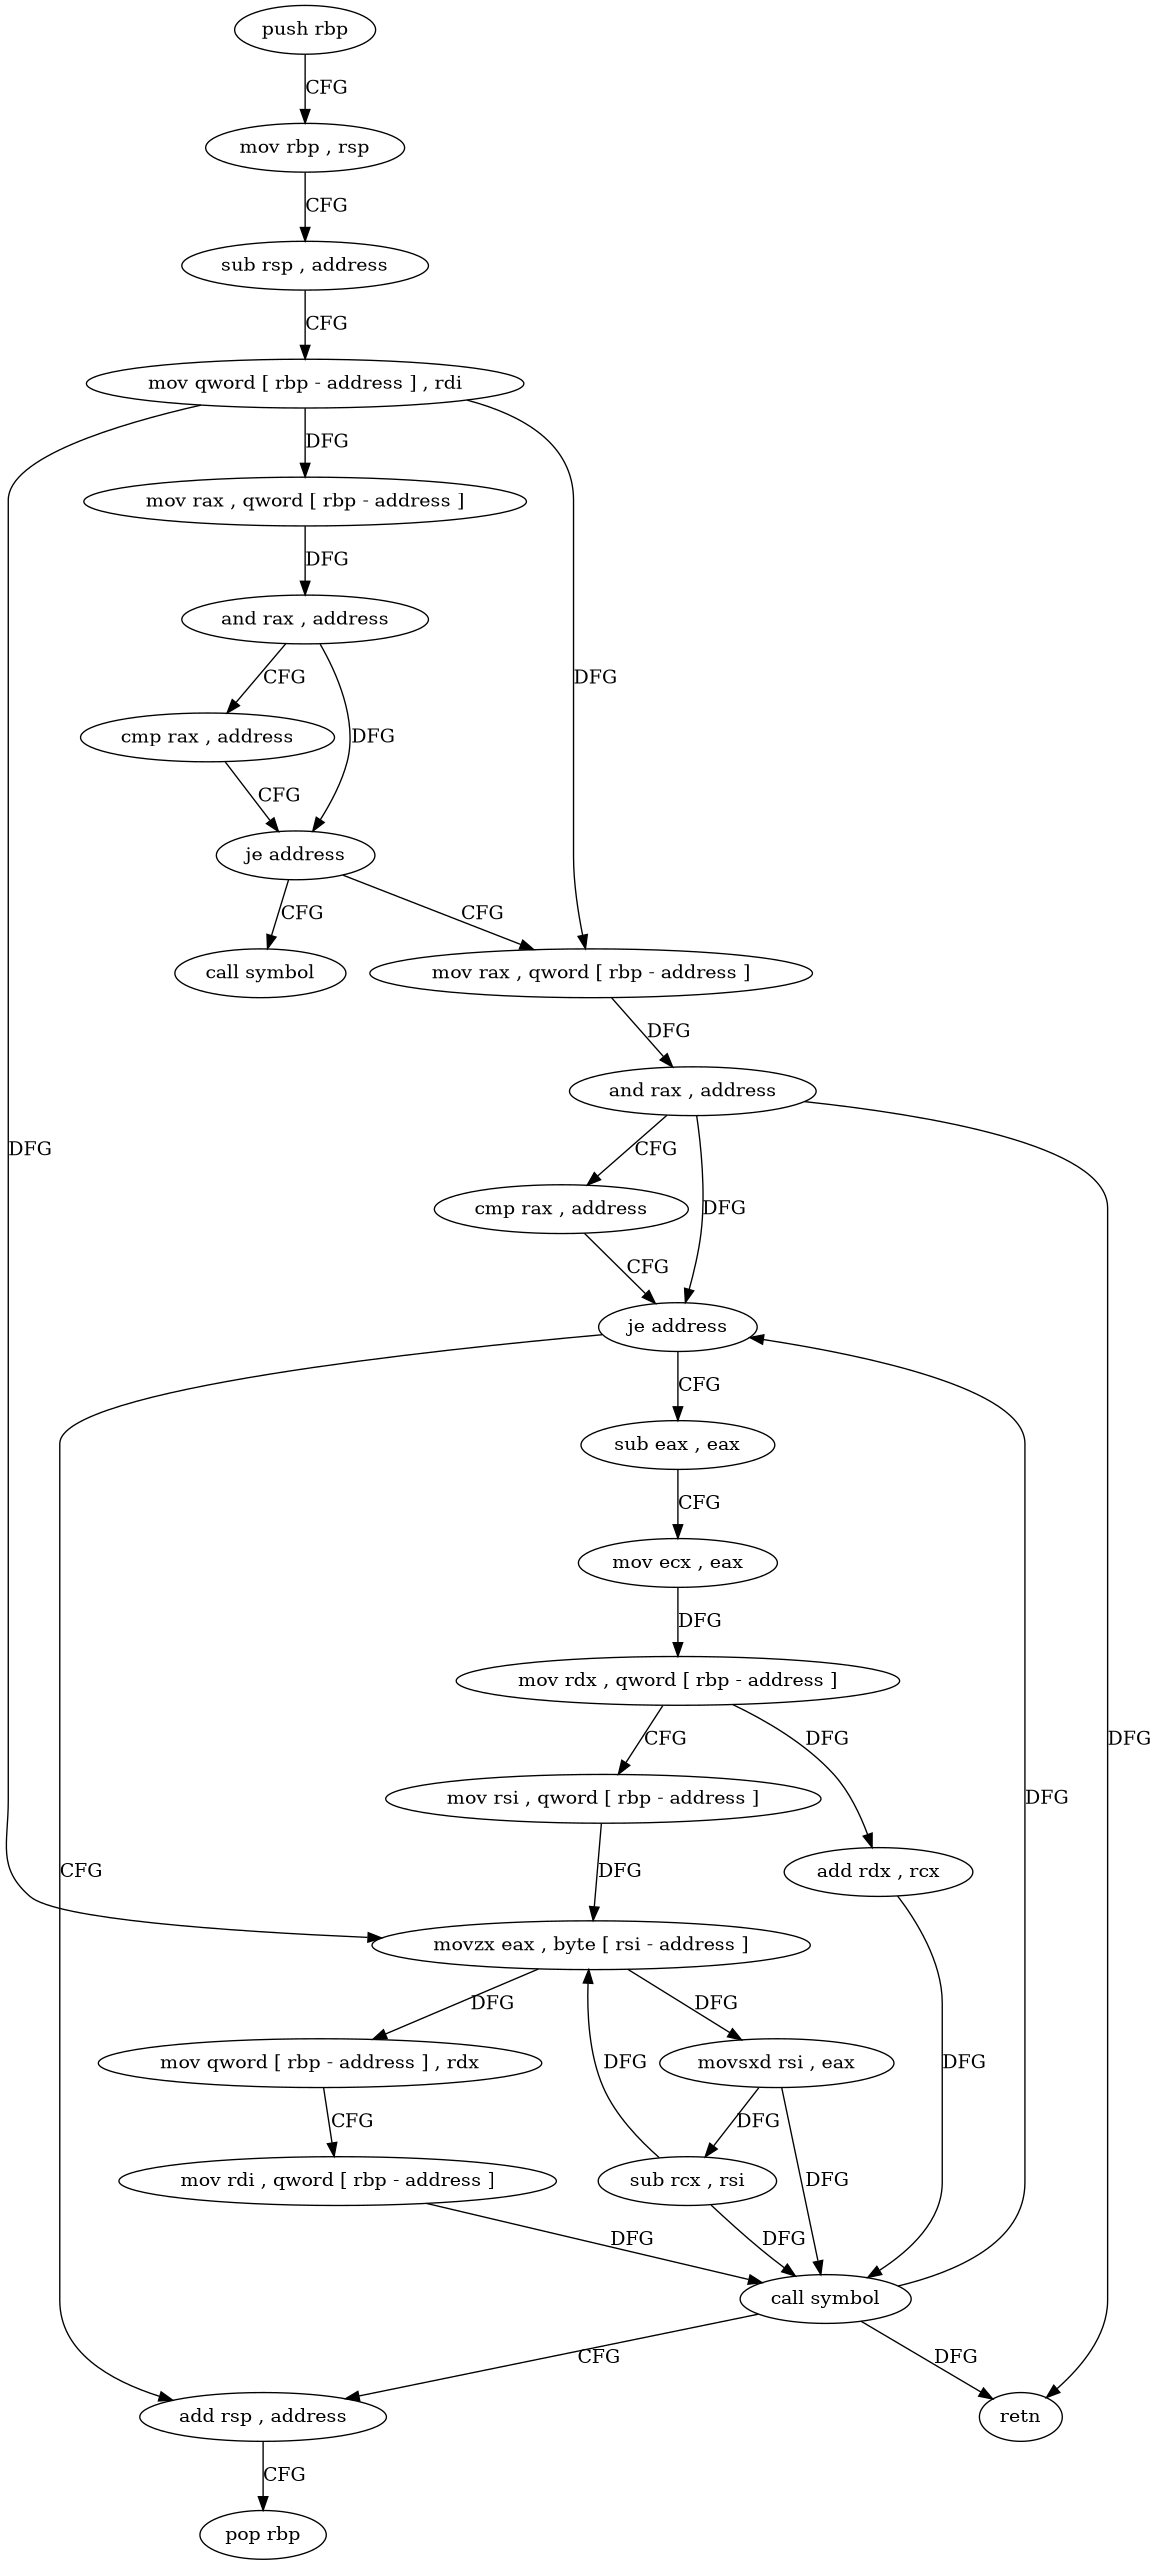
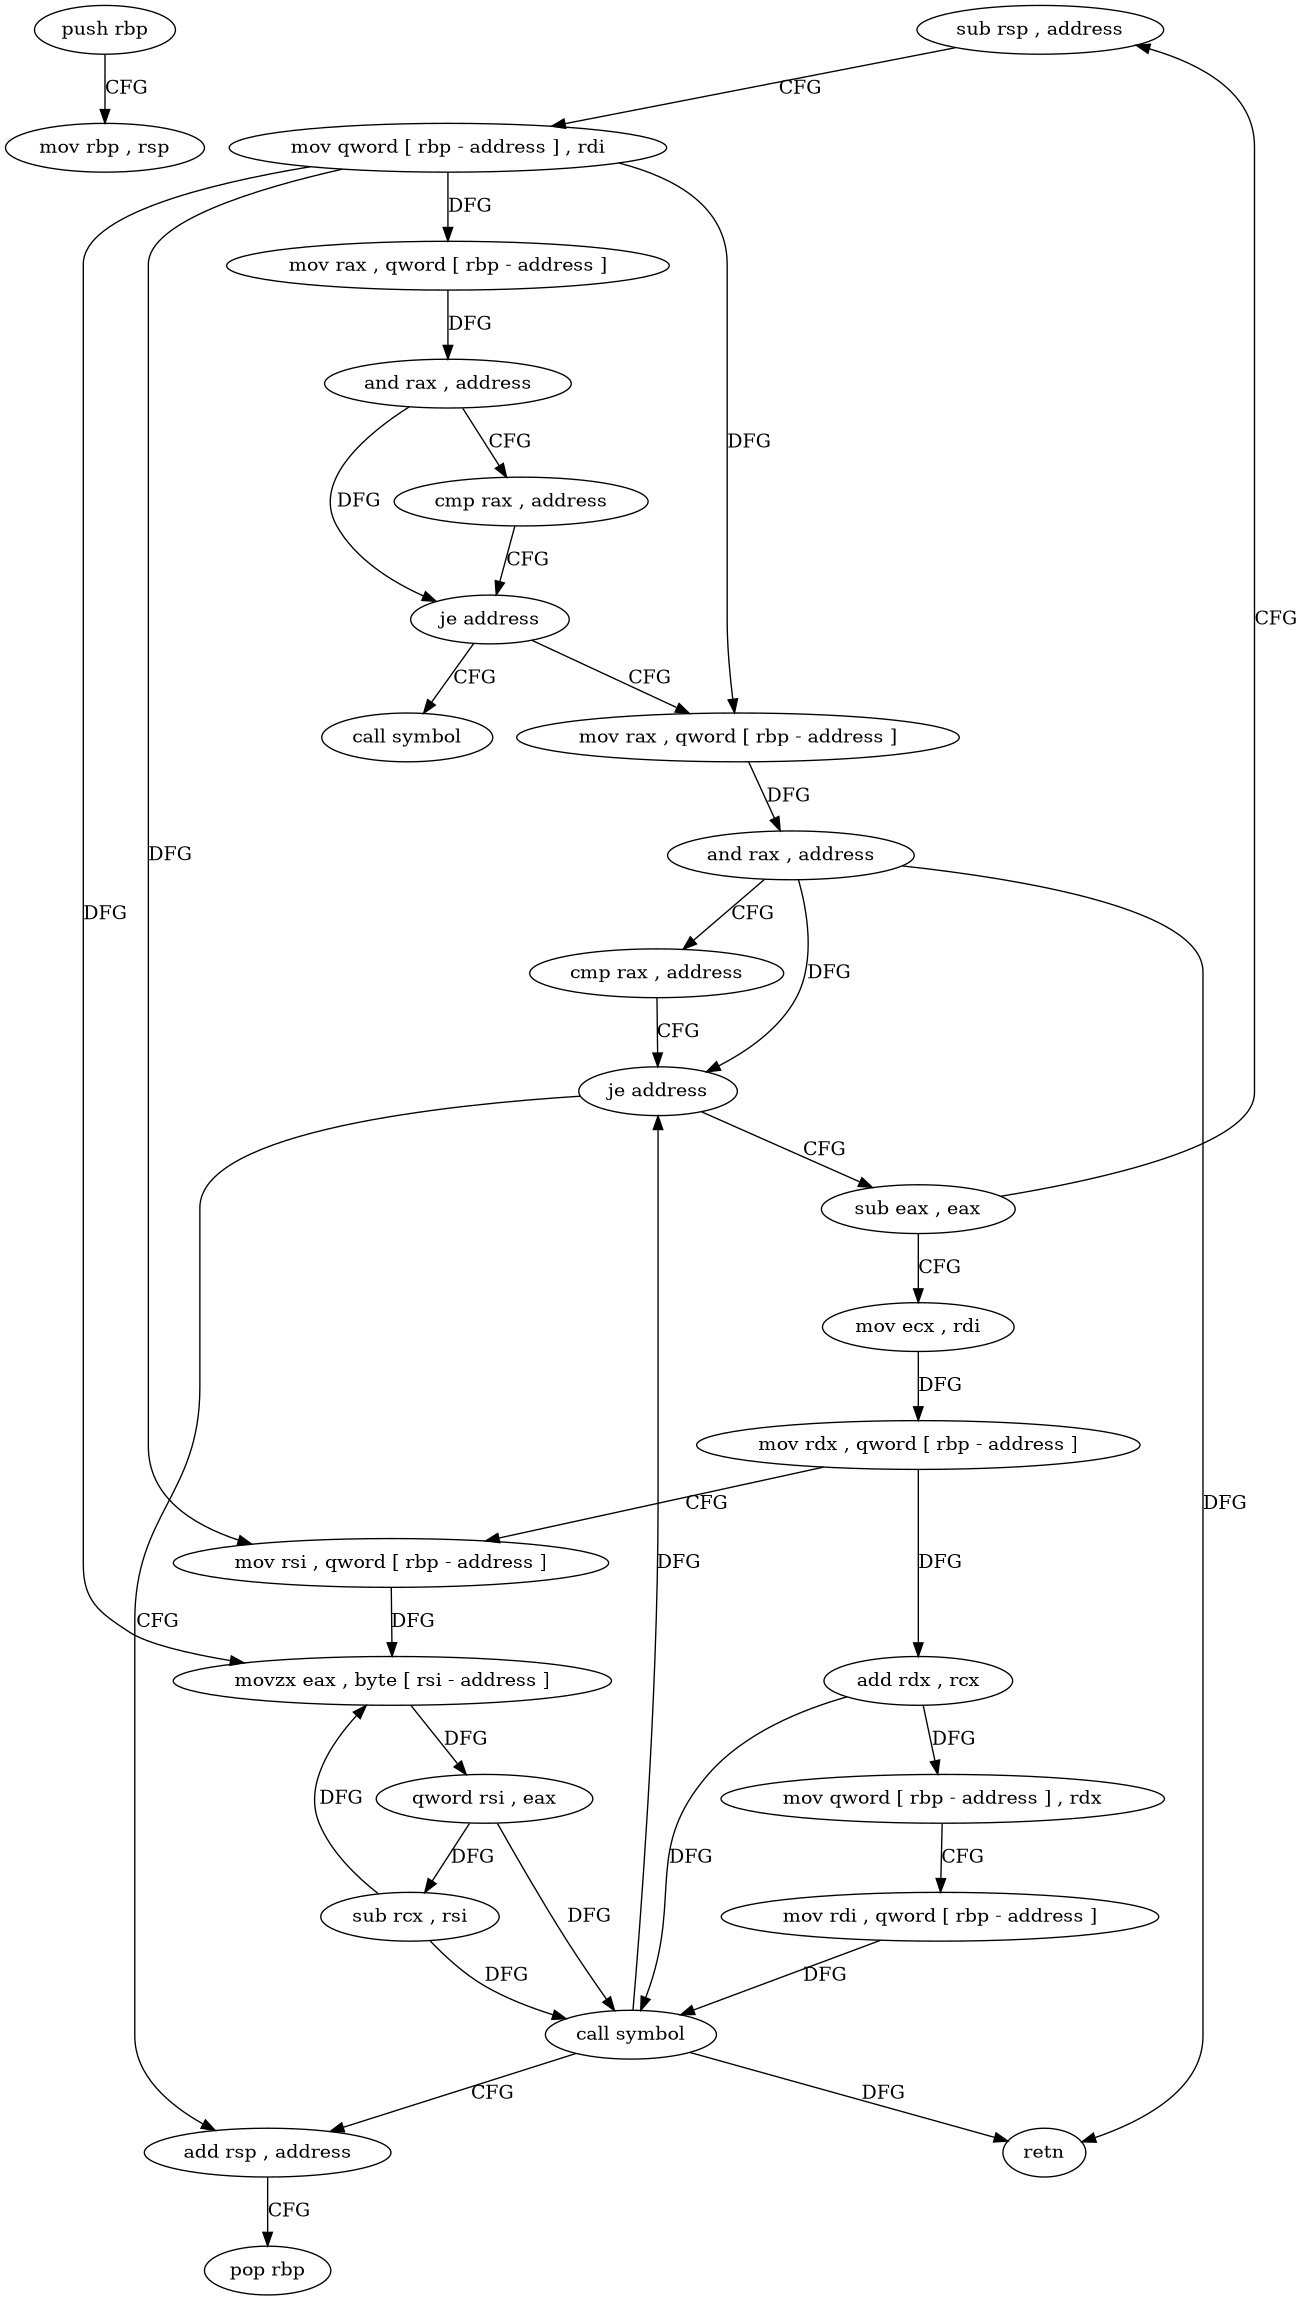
(305, 200) -> (1254, 685)
none -> (148, 813)
(678, 1563) -> (918, 1327)
(462, 2002) -> (929, 1733)
(777, 2063) -> (485, 1799)
